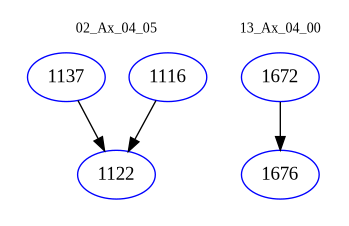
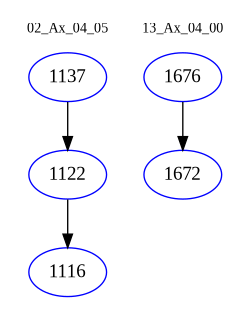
(280, 119) -> (183, 119)
(145, 120) -> (68, 217)
